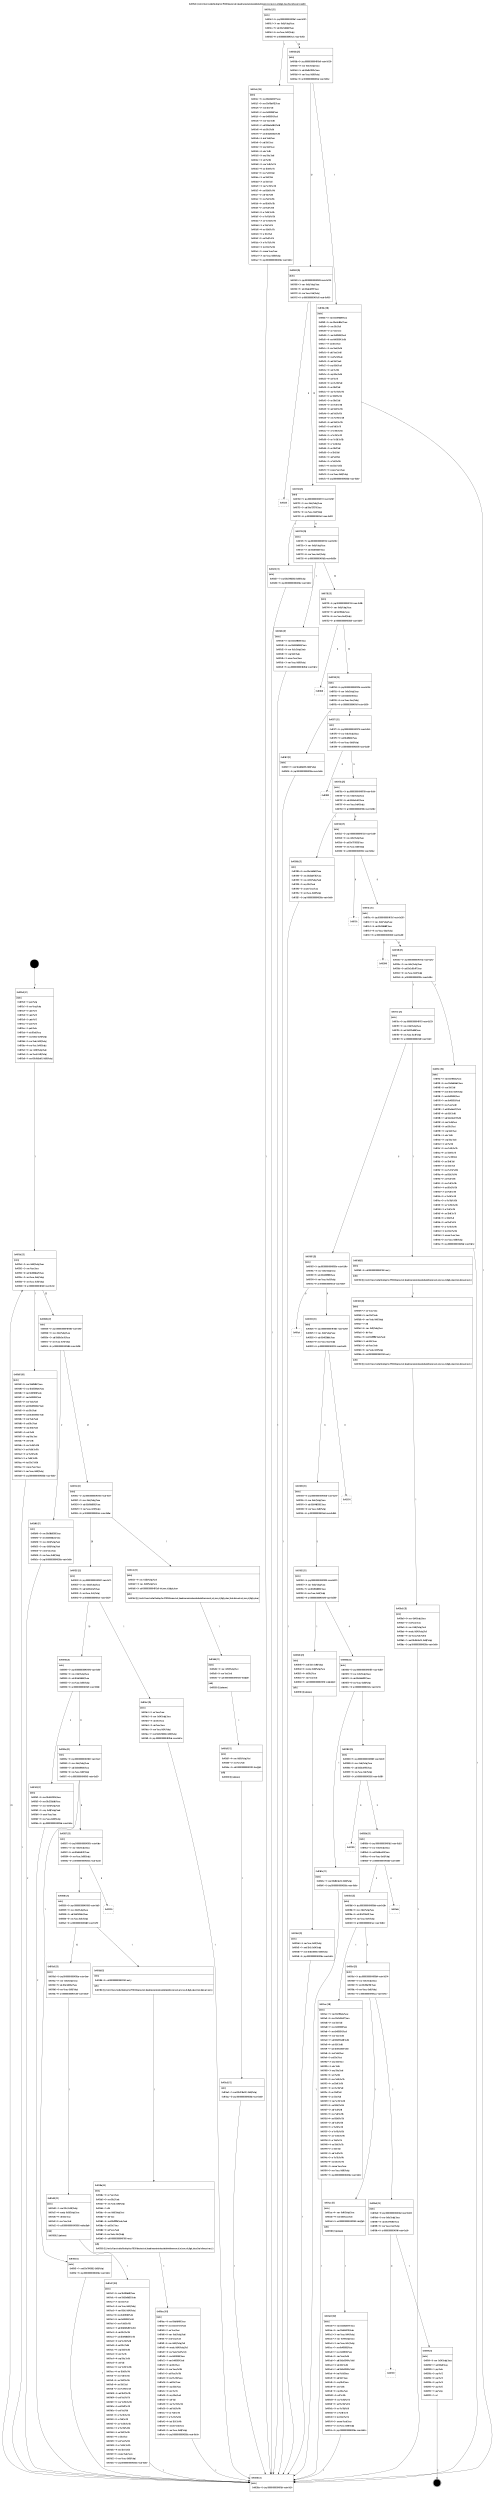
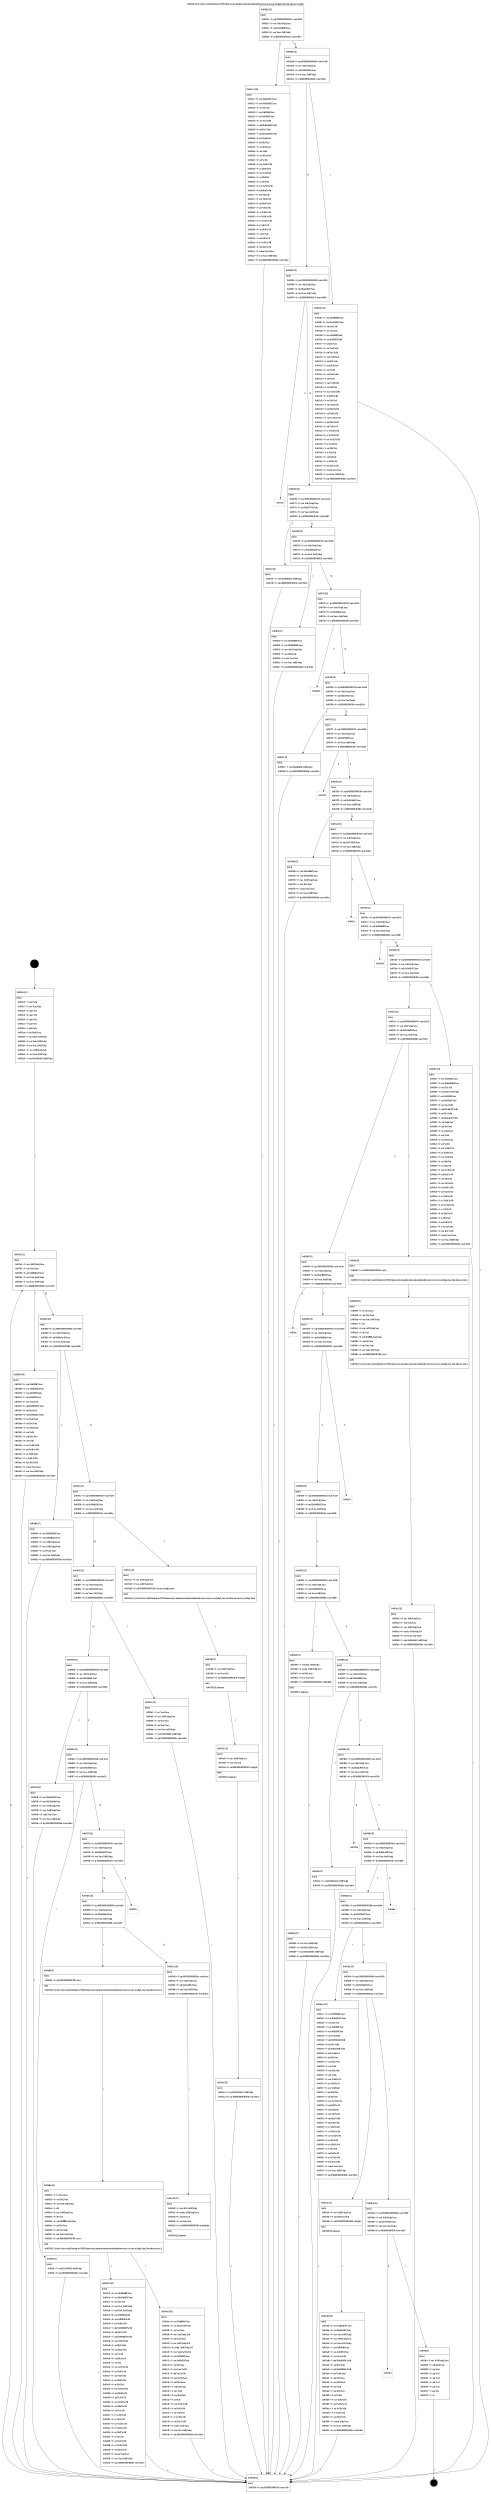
(107, 2253) -> (109, 2265)
